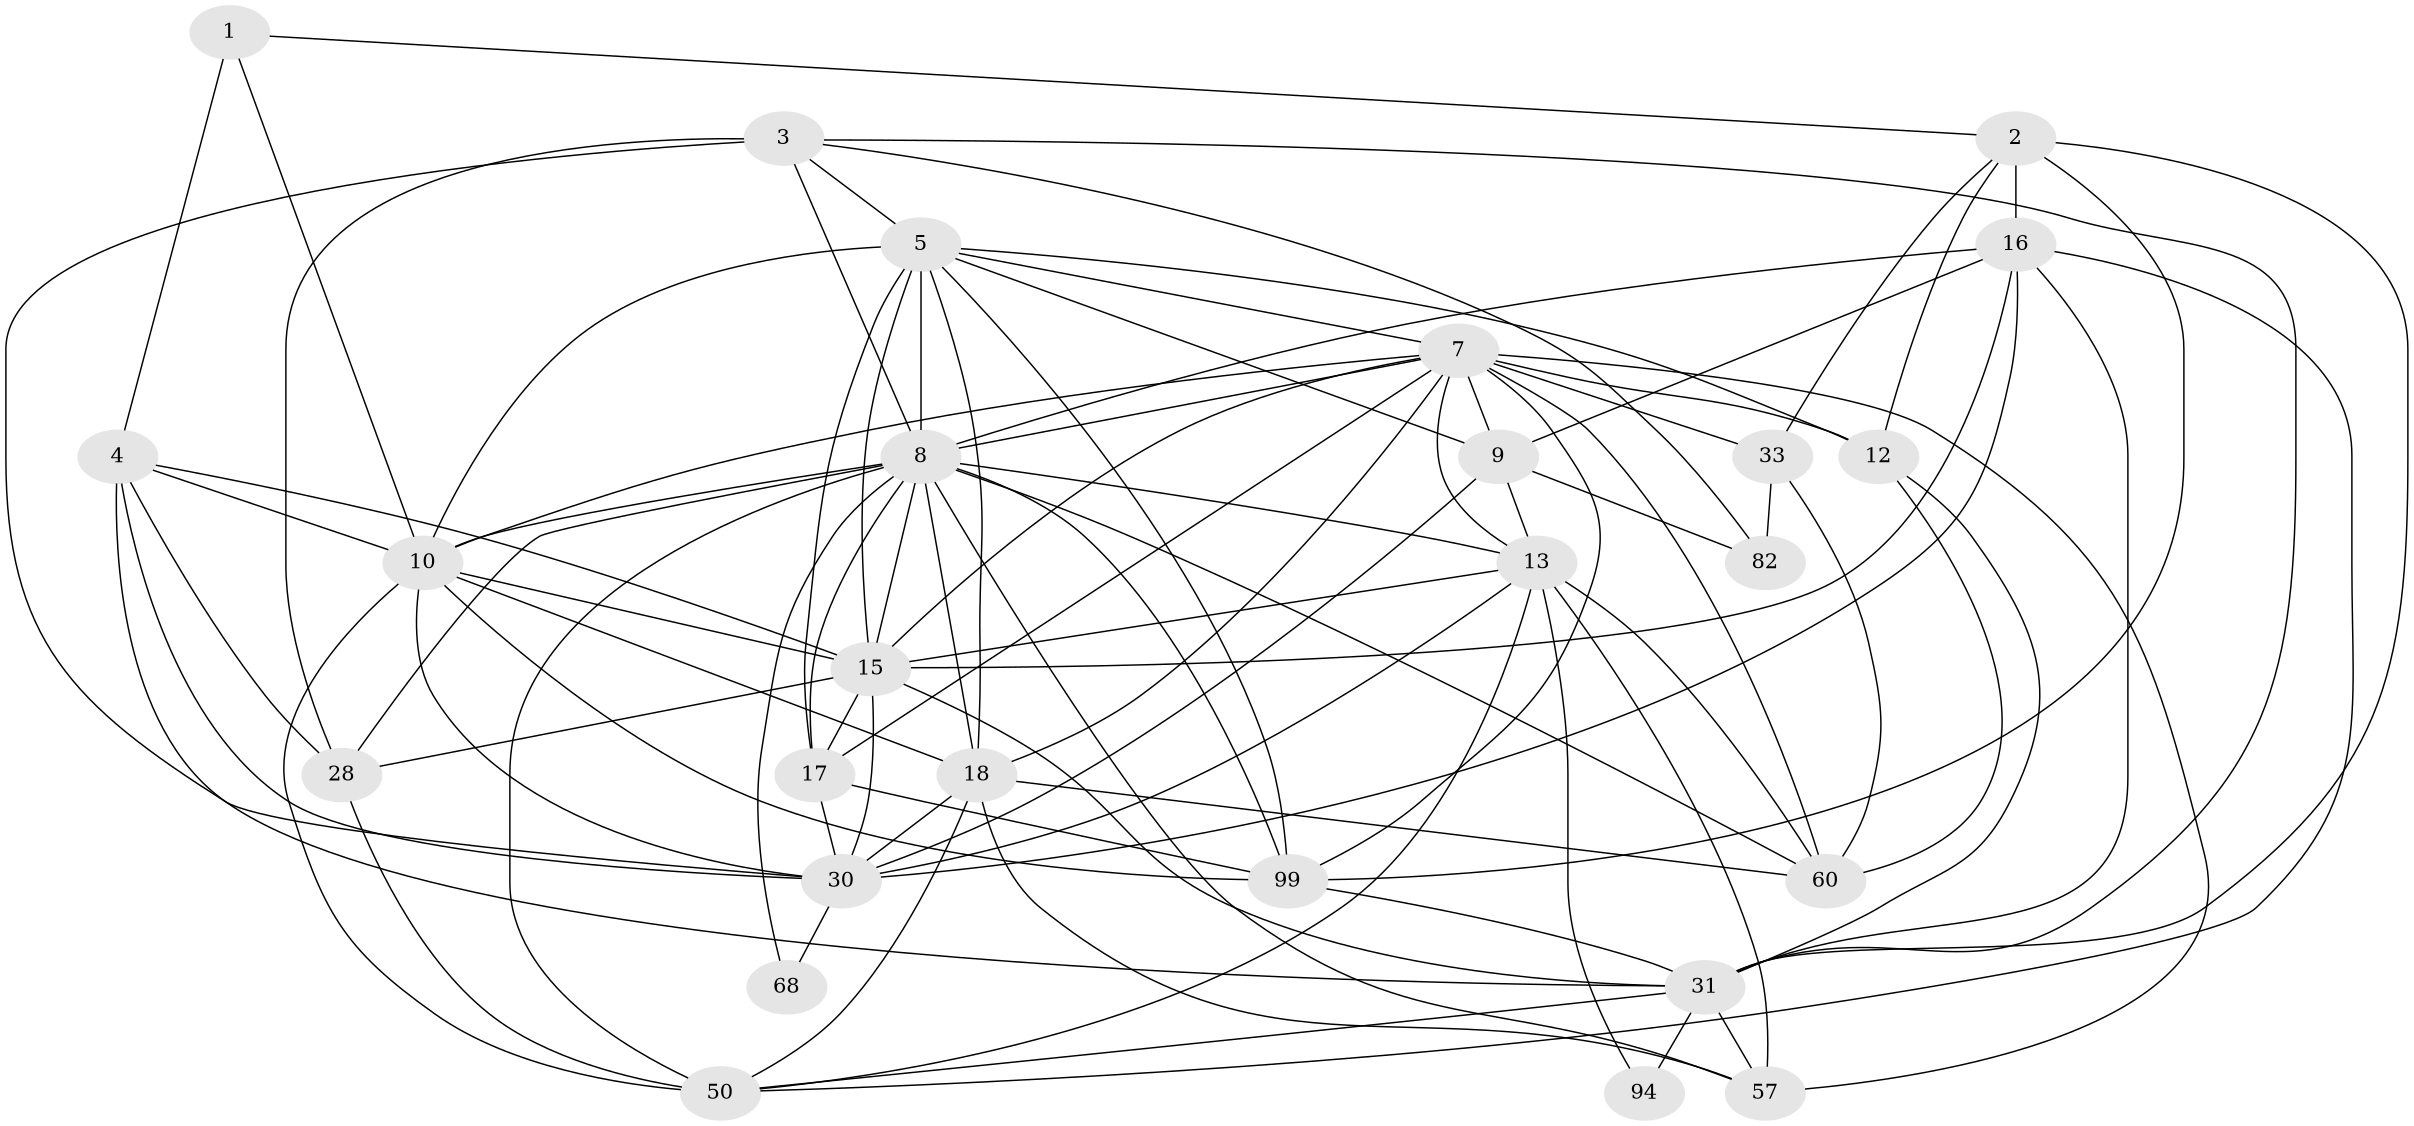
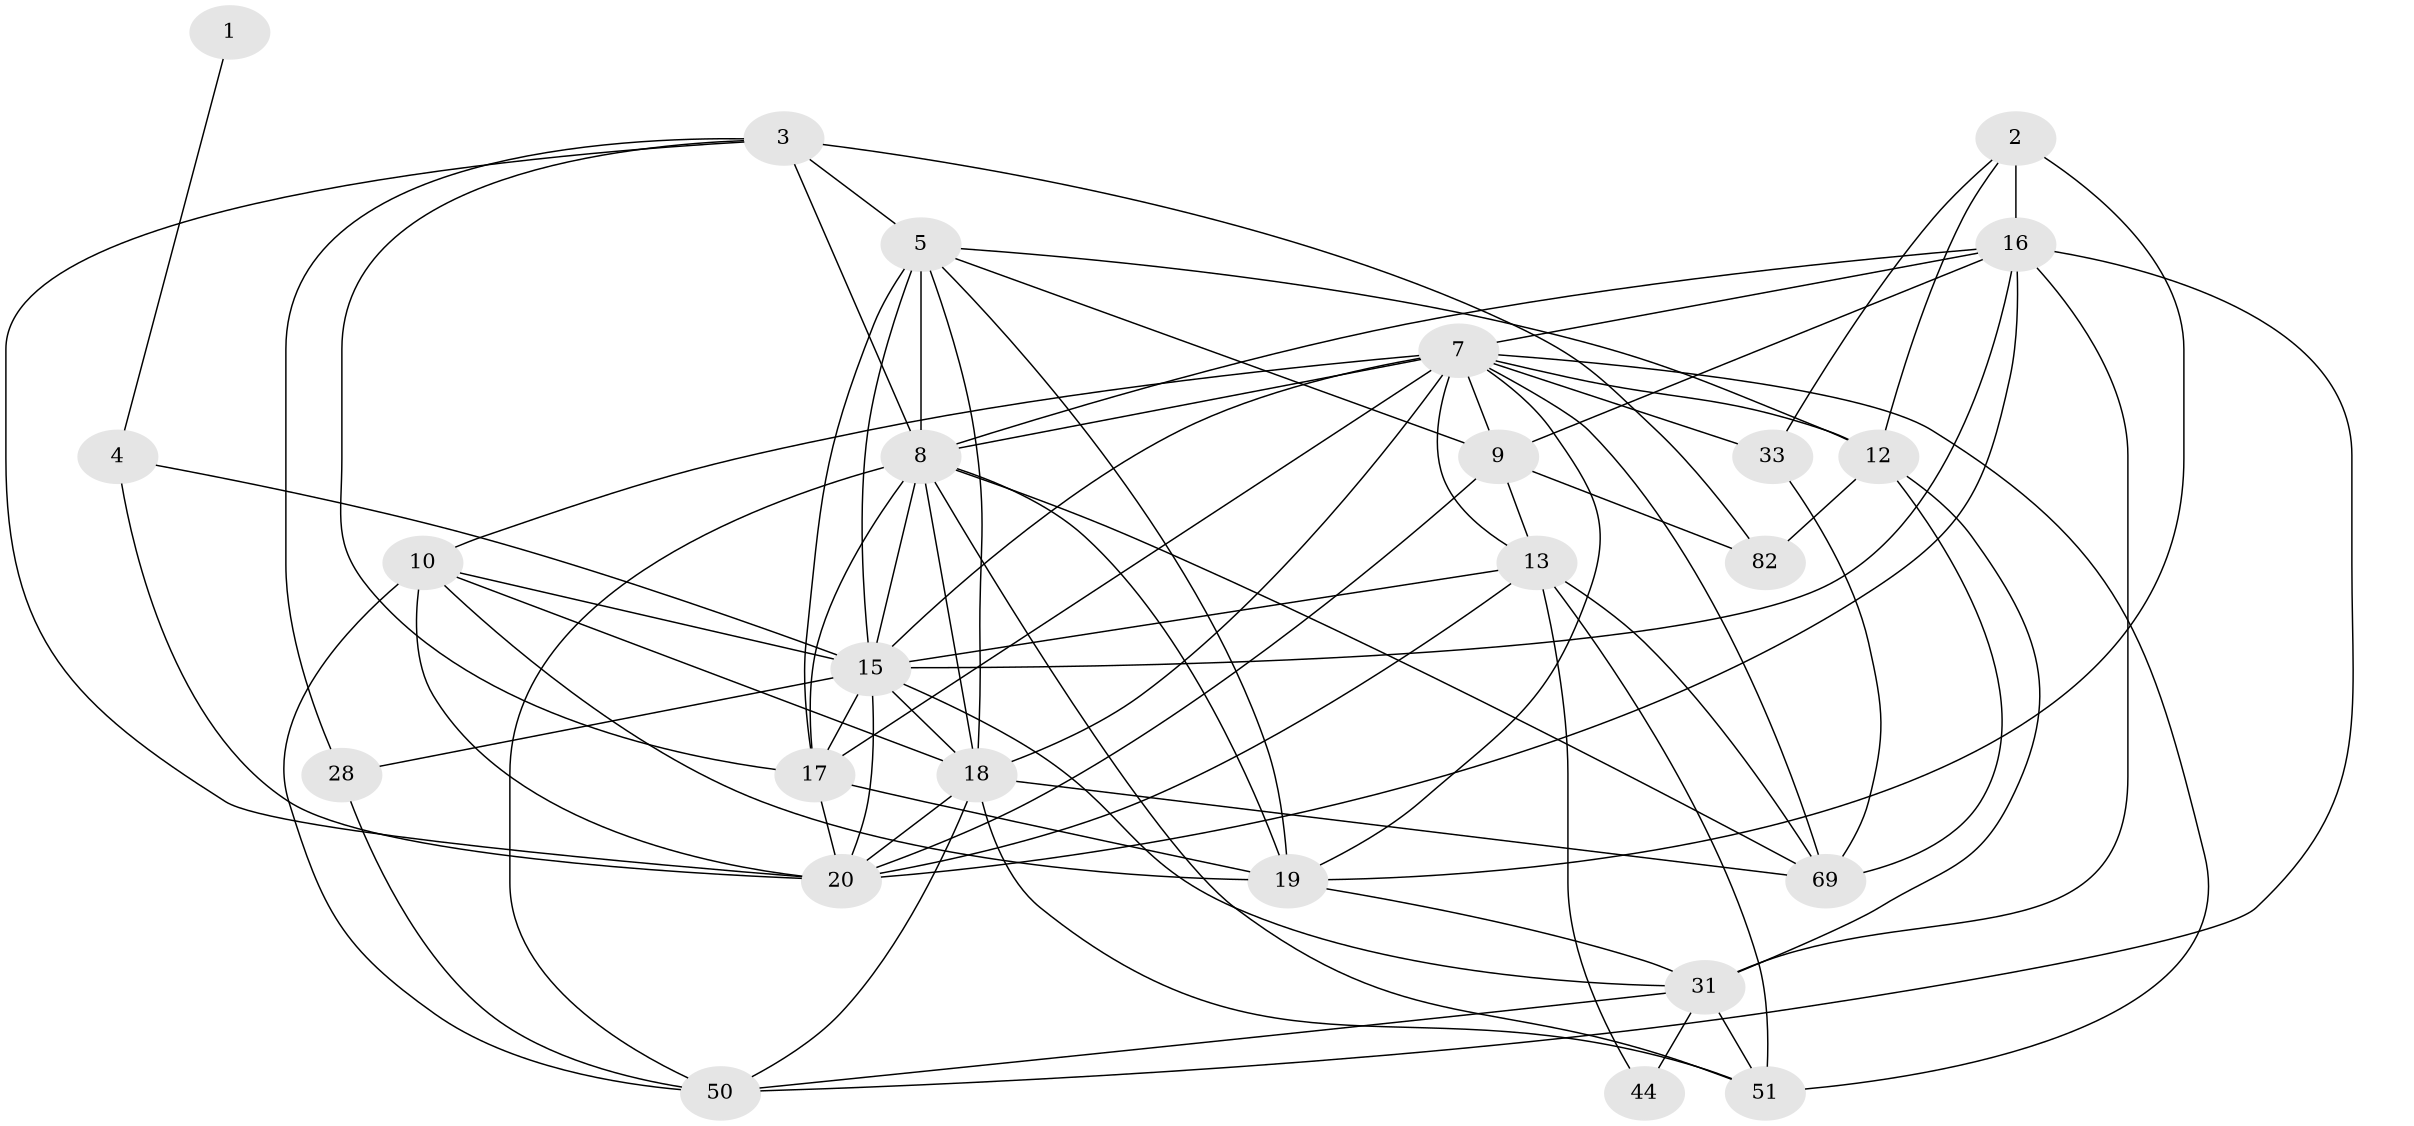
(1123, 85) -> none
(2087, 223) -> (342, 452)
(326, 298) -> none
(1190, 298) -> (1737, 298)
(608, 317) -> none
(635, 505) -> none
(1244, 506) -> none
(271, 510) -> none
(1769, 510) -> (1822, 510)
(573, 527) -> none
(215, 625) -> none
(2385, 678) -> none
none -> (924, 722)
(841, 881) -> (841, 881)
(1288, 881) -> (1288, 881)
(1826, 881) -> (1826, 881)
(761, 938) -> none
(1260, 956) -> none
(787, 987) -> none
(1645, 1093) -> (1645, 1093)
(1765, 1093) -> (1765, 1093)
